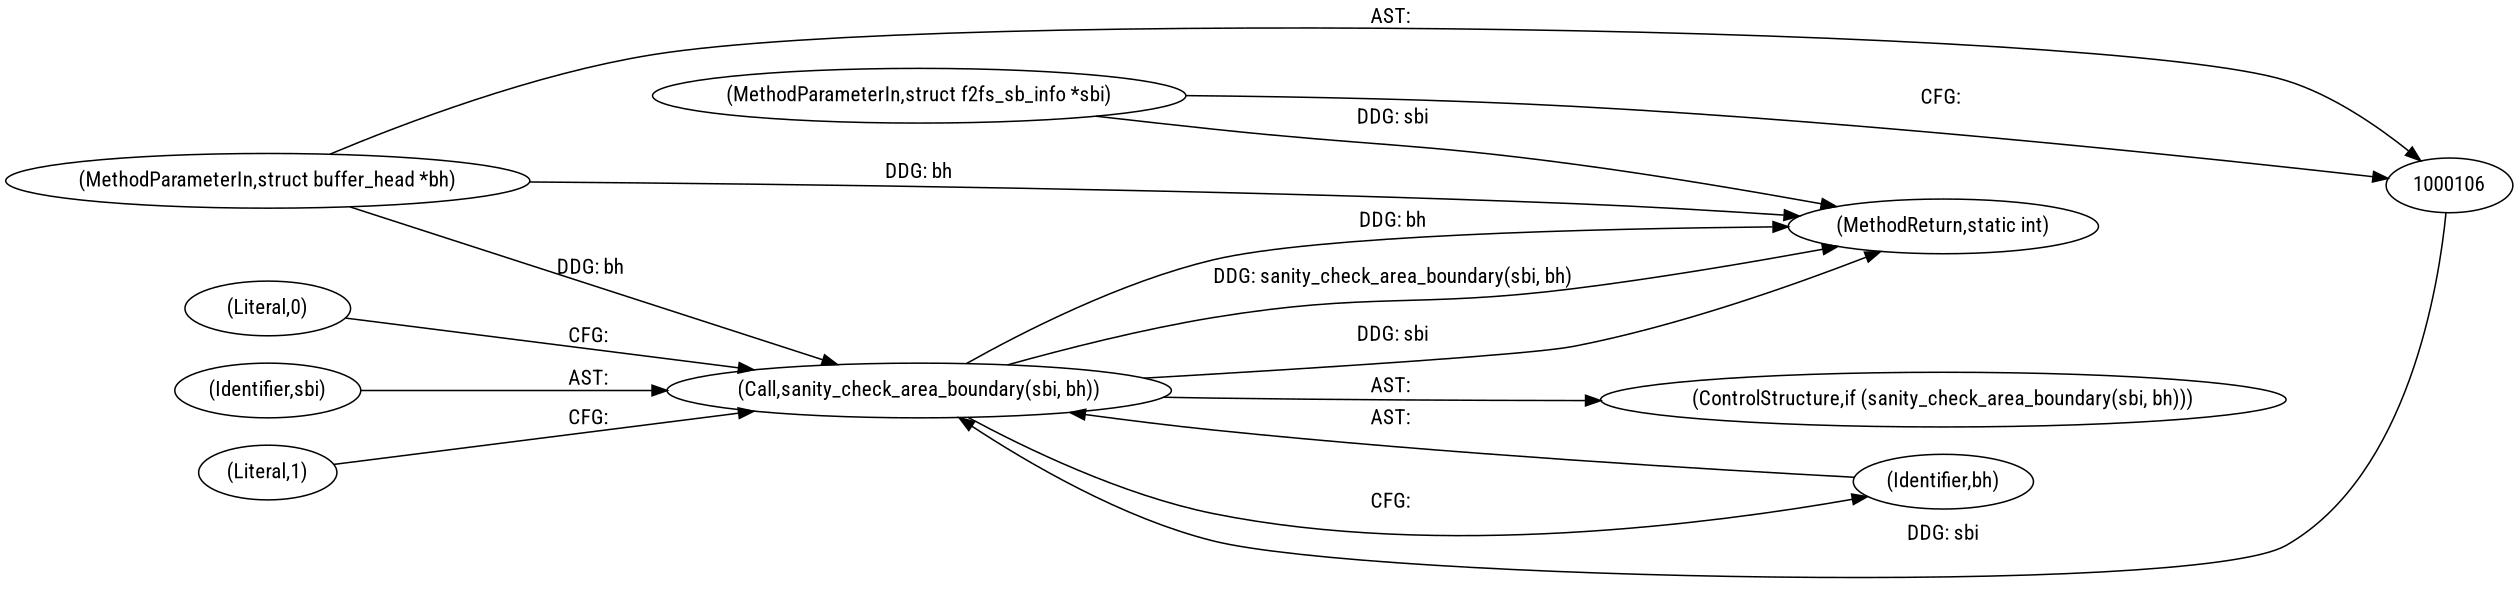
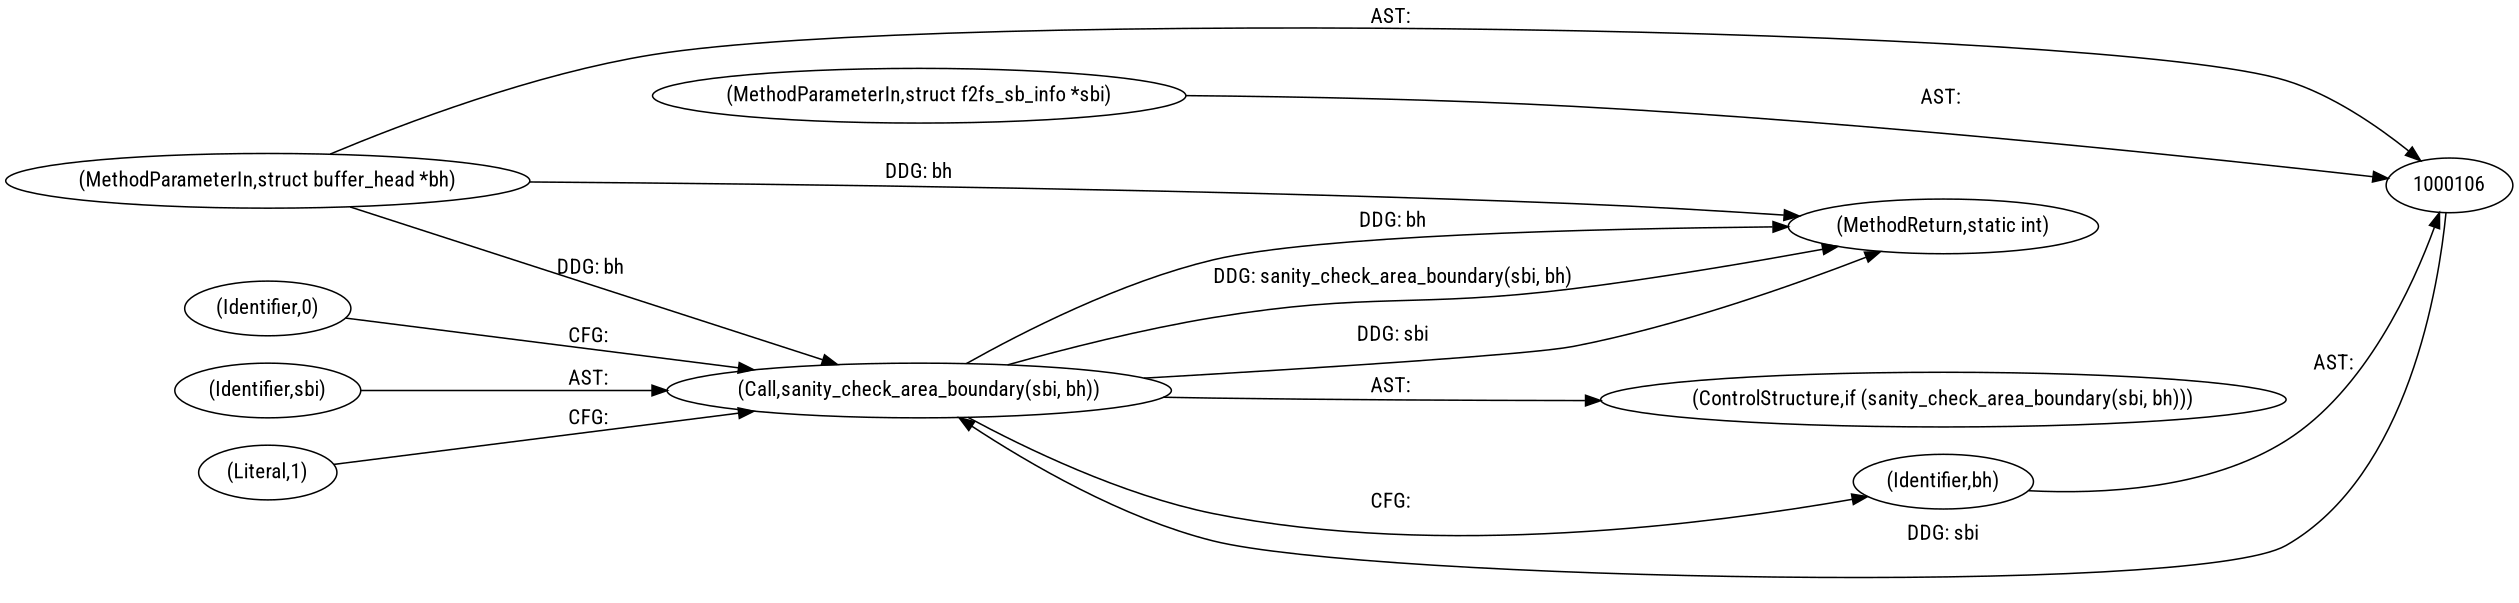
(1943, 98) -> (1943, 98)
(1460, 151) -> none
(268, 308) -> (268, 308)
(1469, 453) -> (2285, 441)
